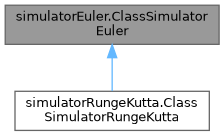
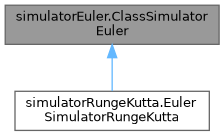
(112, 111) -> (112, 111)
